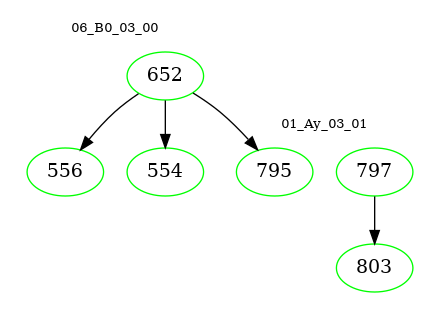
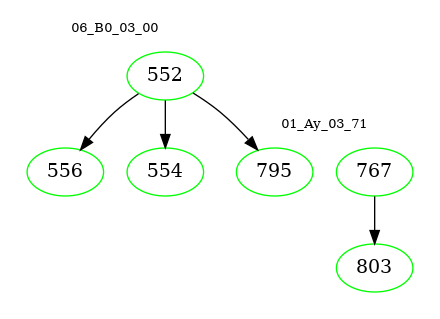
(165, 76) -> (165, 76)
(325, 125) -> (325, 125)
(375, 172) -> (375, 172)
